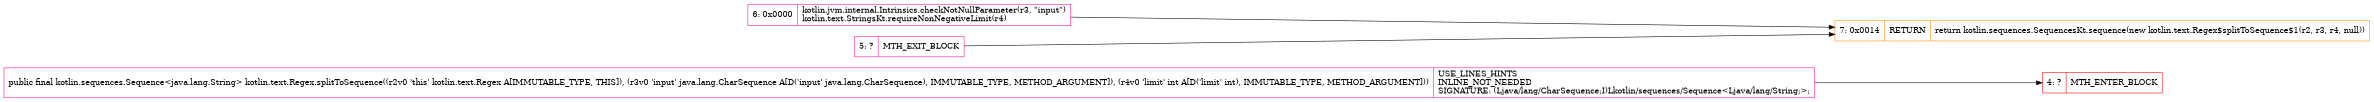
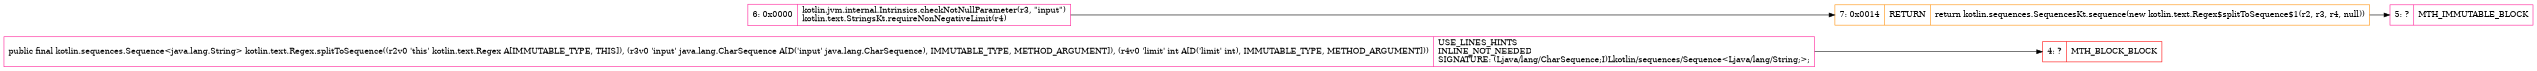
(1397, 40) -> (2377, 15)
(921, 46) -> (2473, 15)
(2114, 83) -> (2114, 51)
